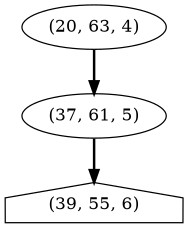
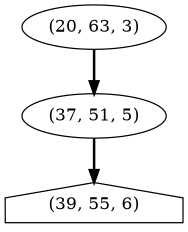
(94, 27) -> (94, 27)
(94, 116) -> (94, 116)
